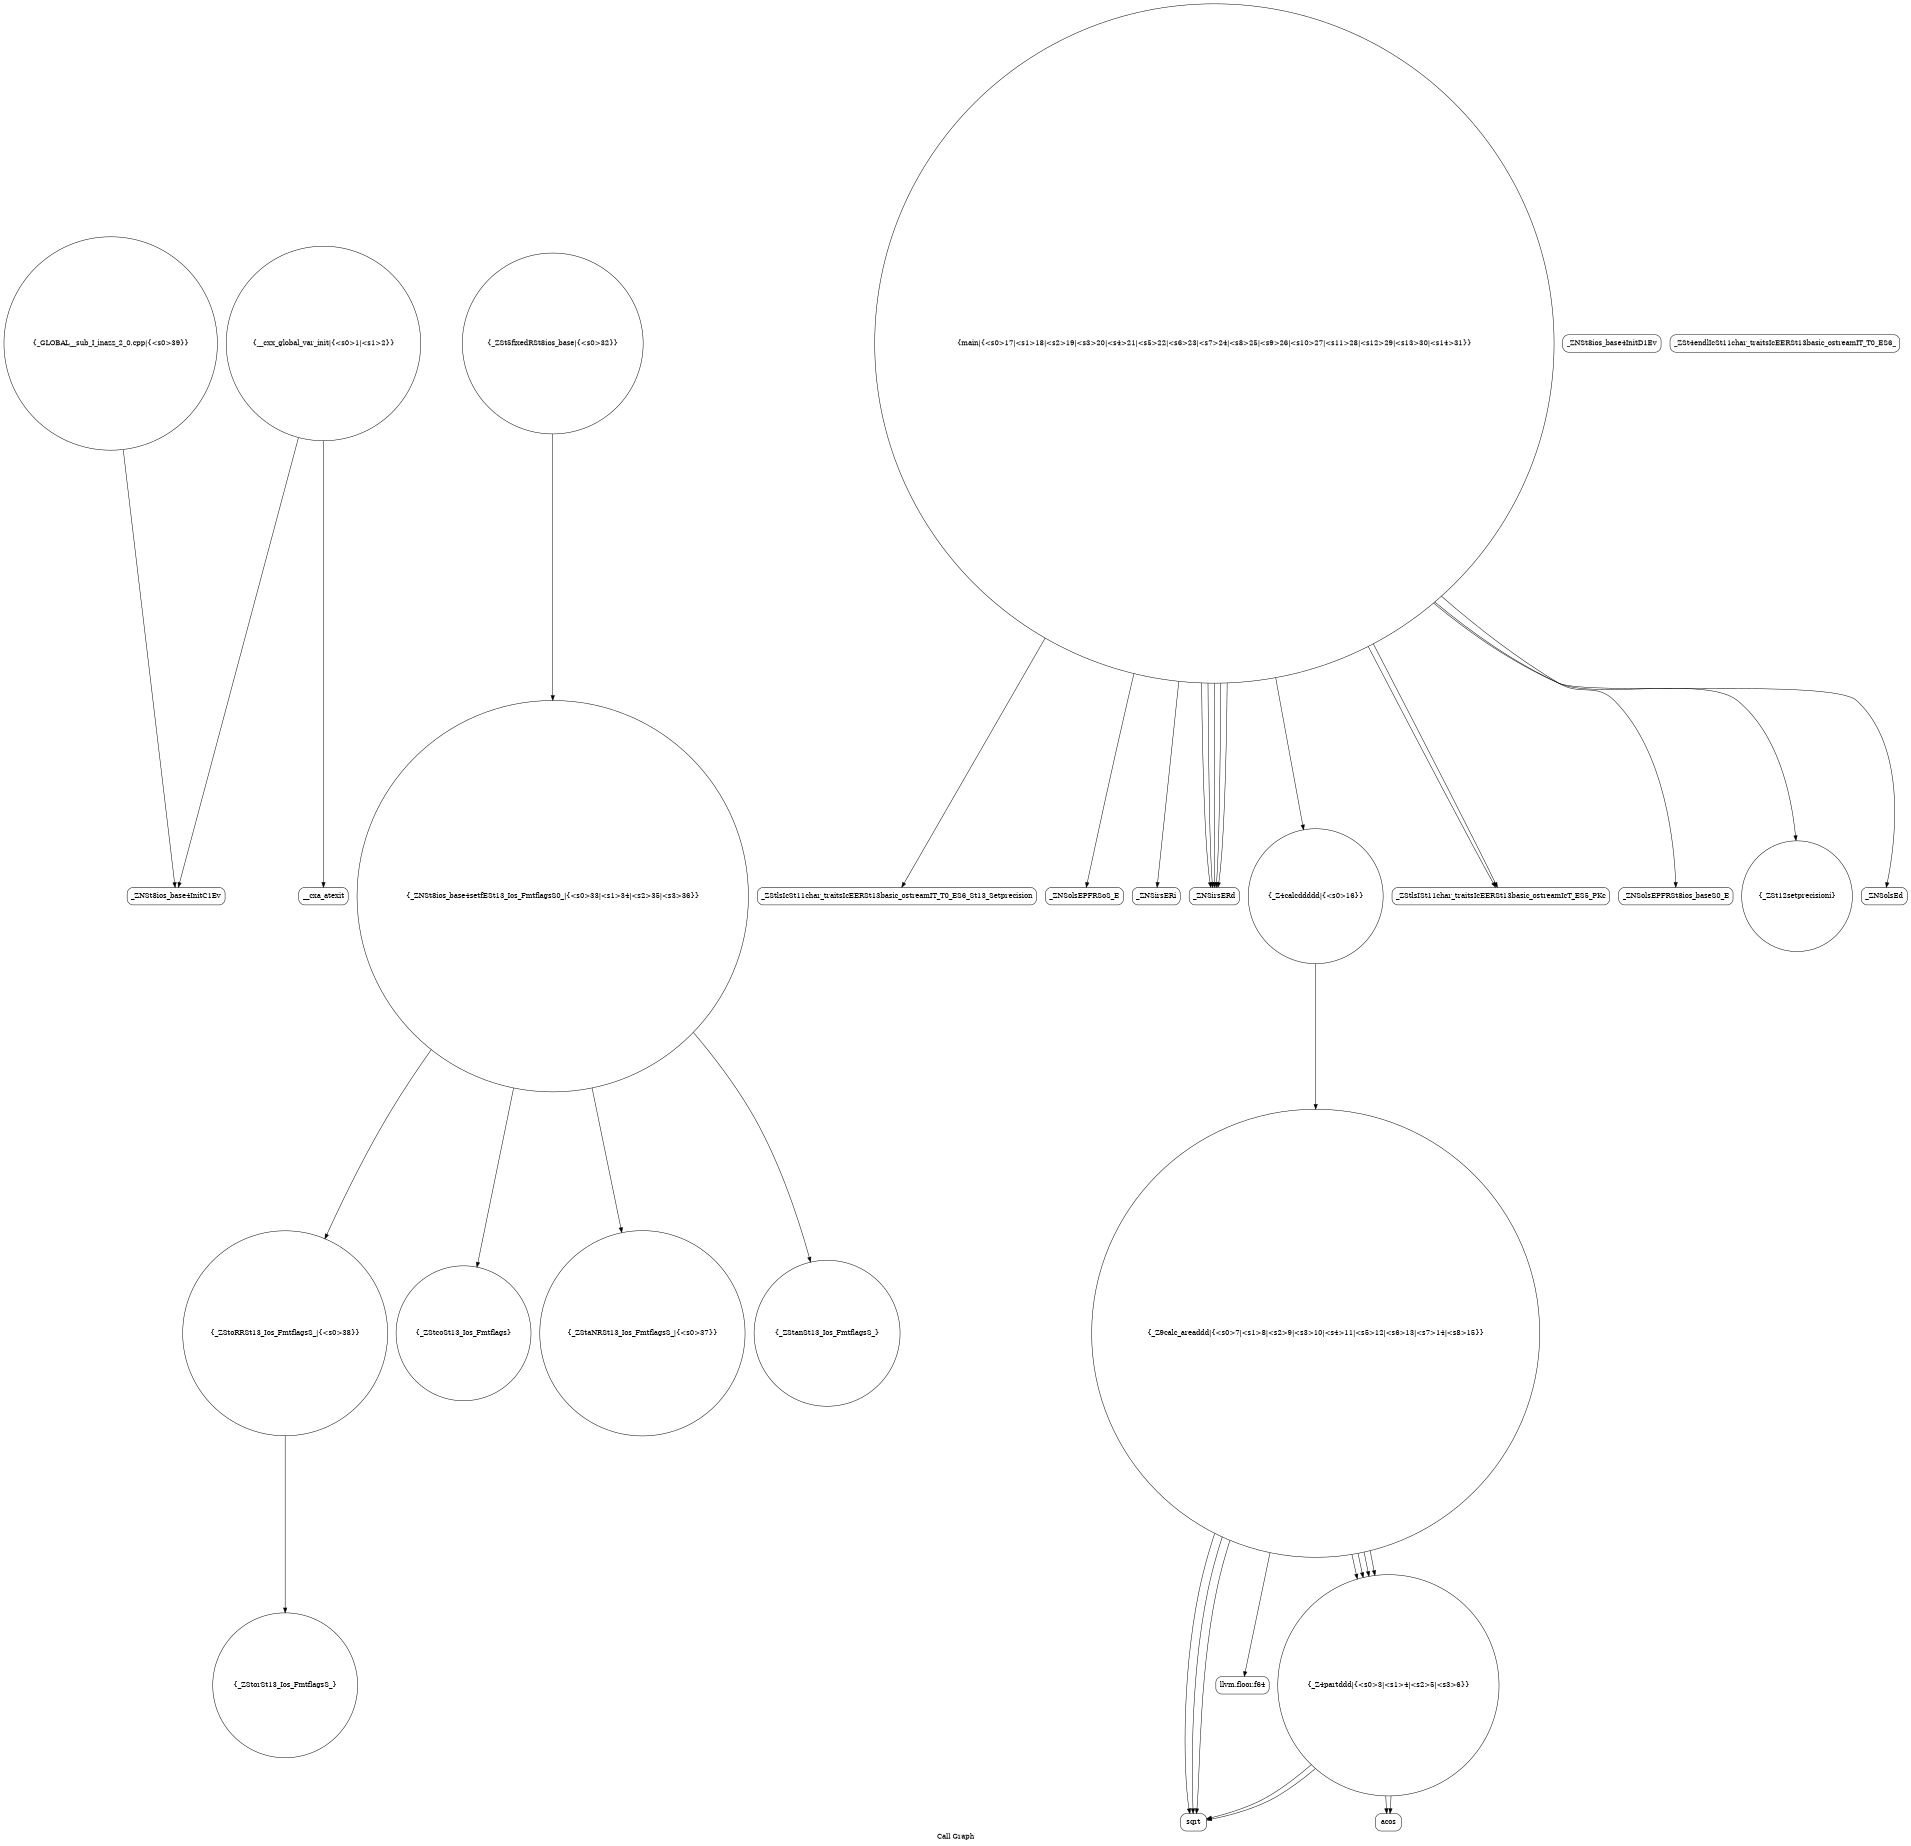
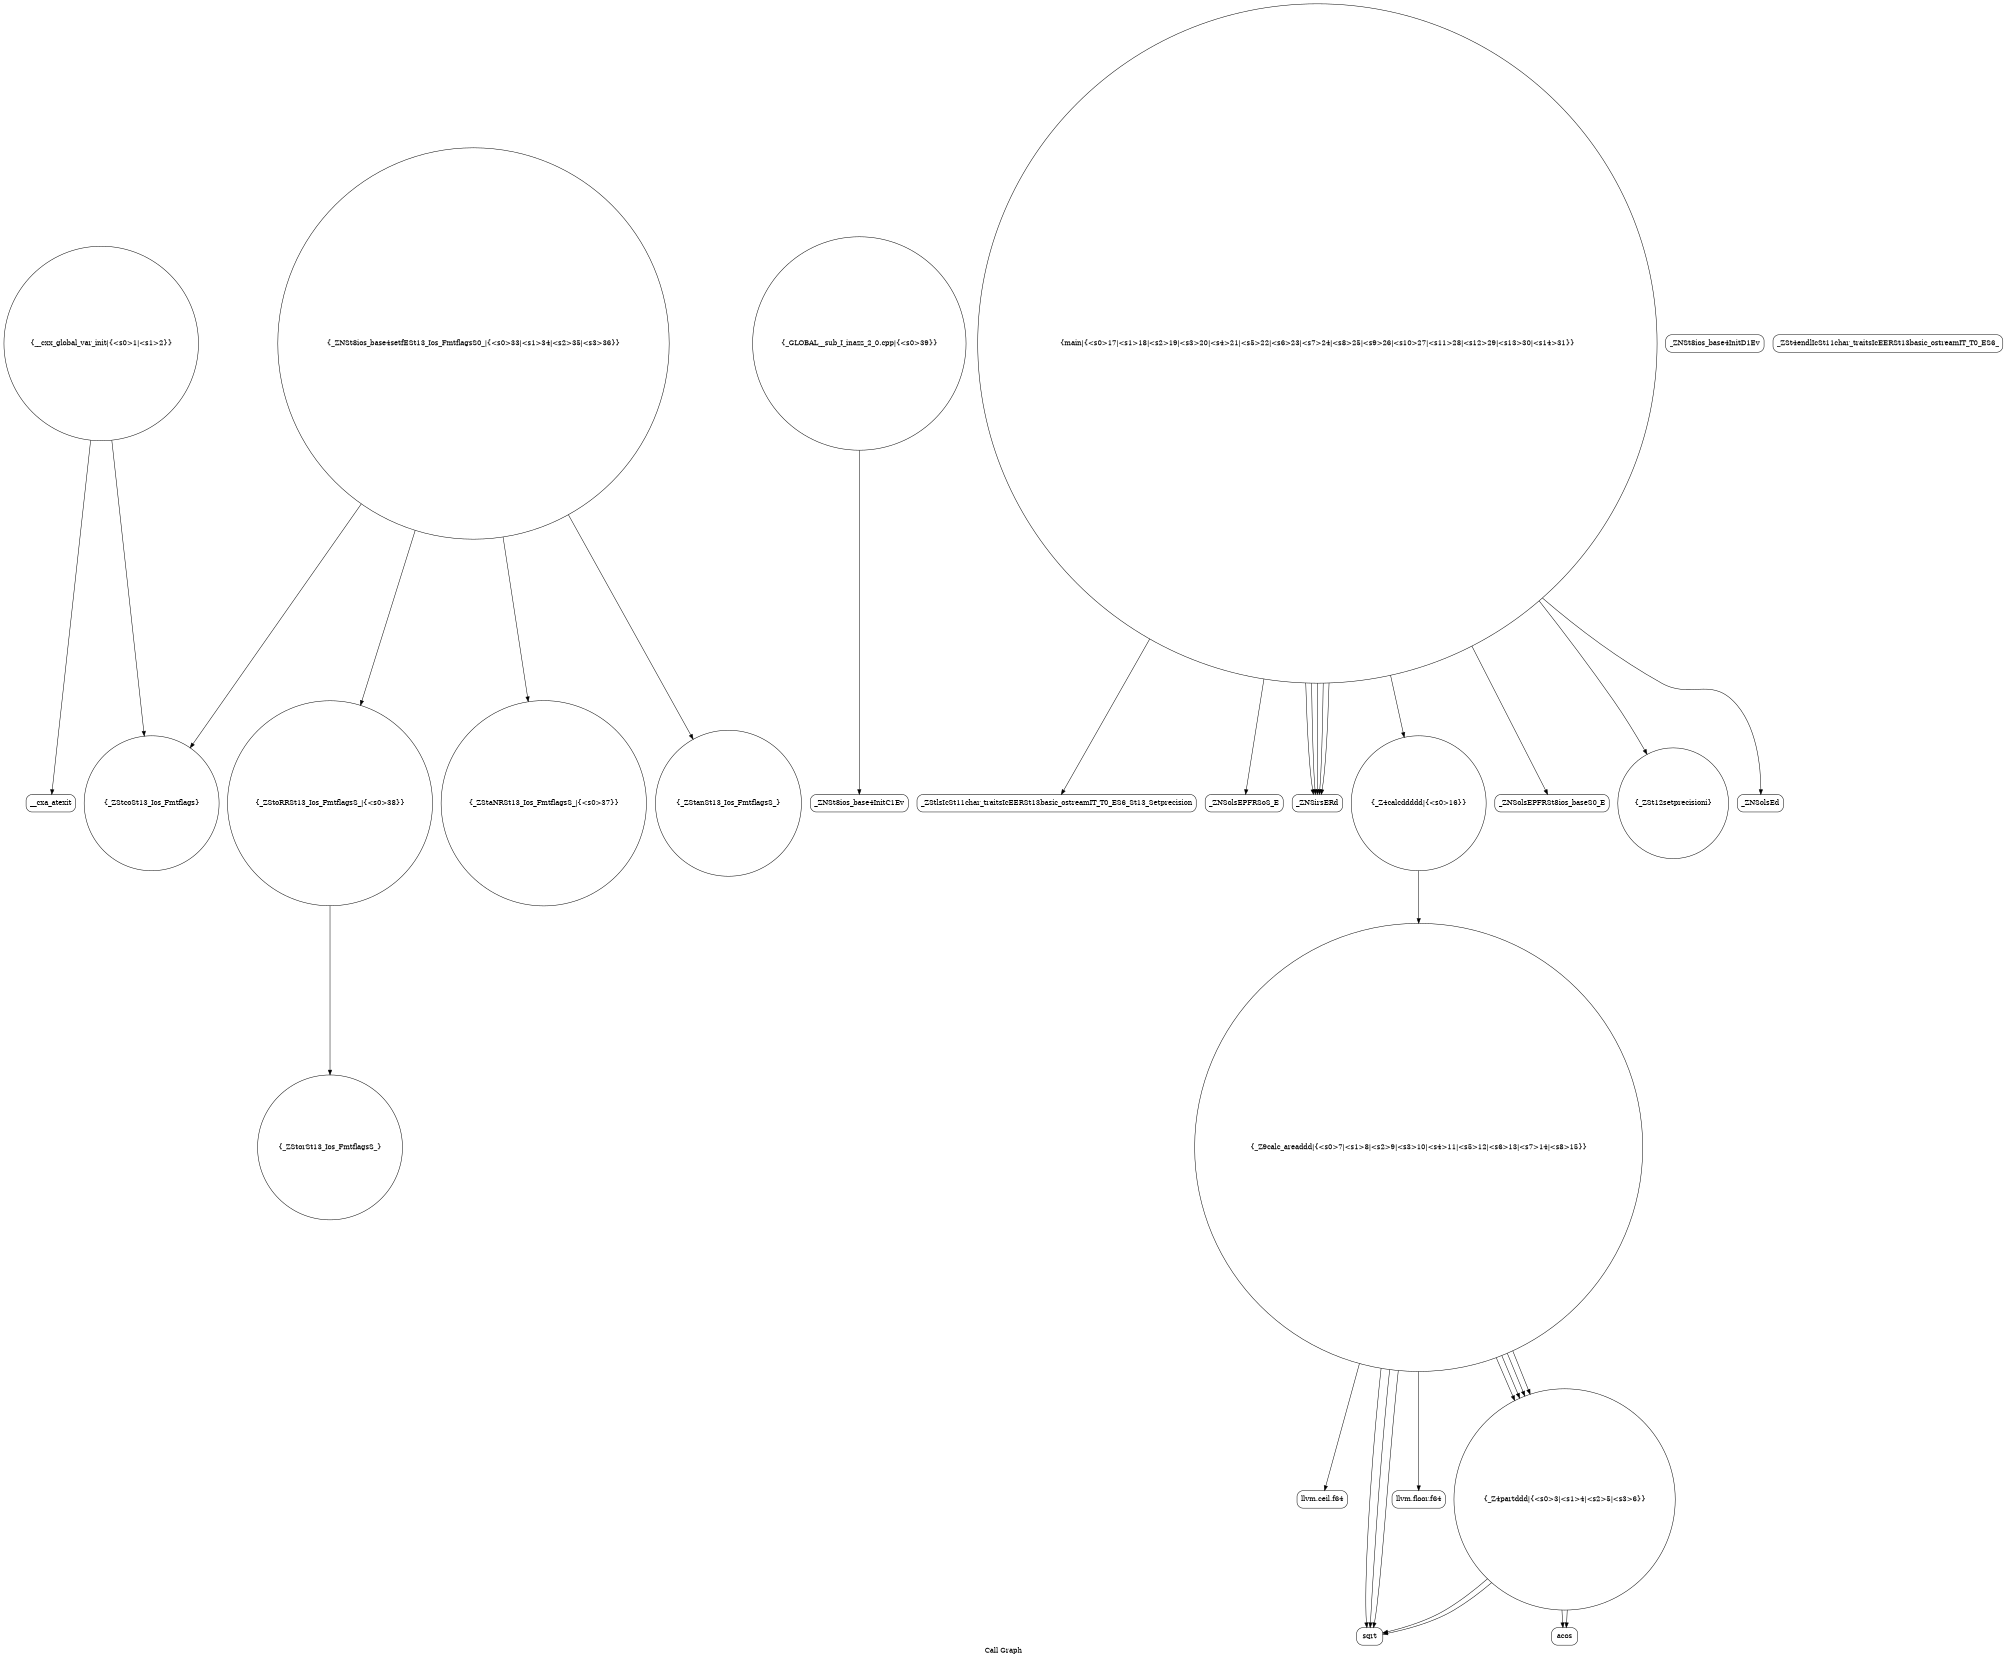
(553, 344) -> none
(239, 660) -> (128, 586)
(1156, 896) -> none
(1501, 896) -> none
none -> (1322, 1499)
